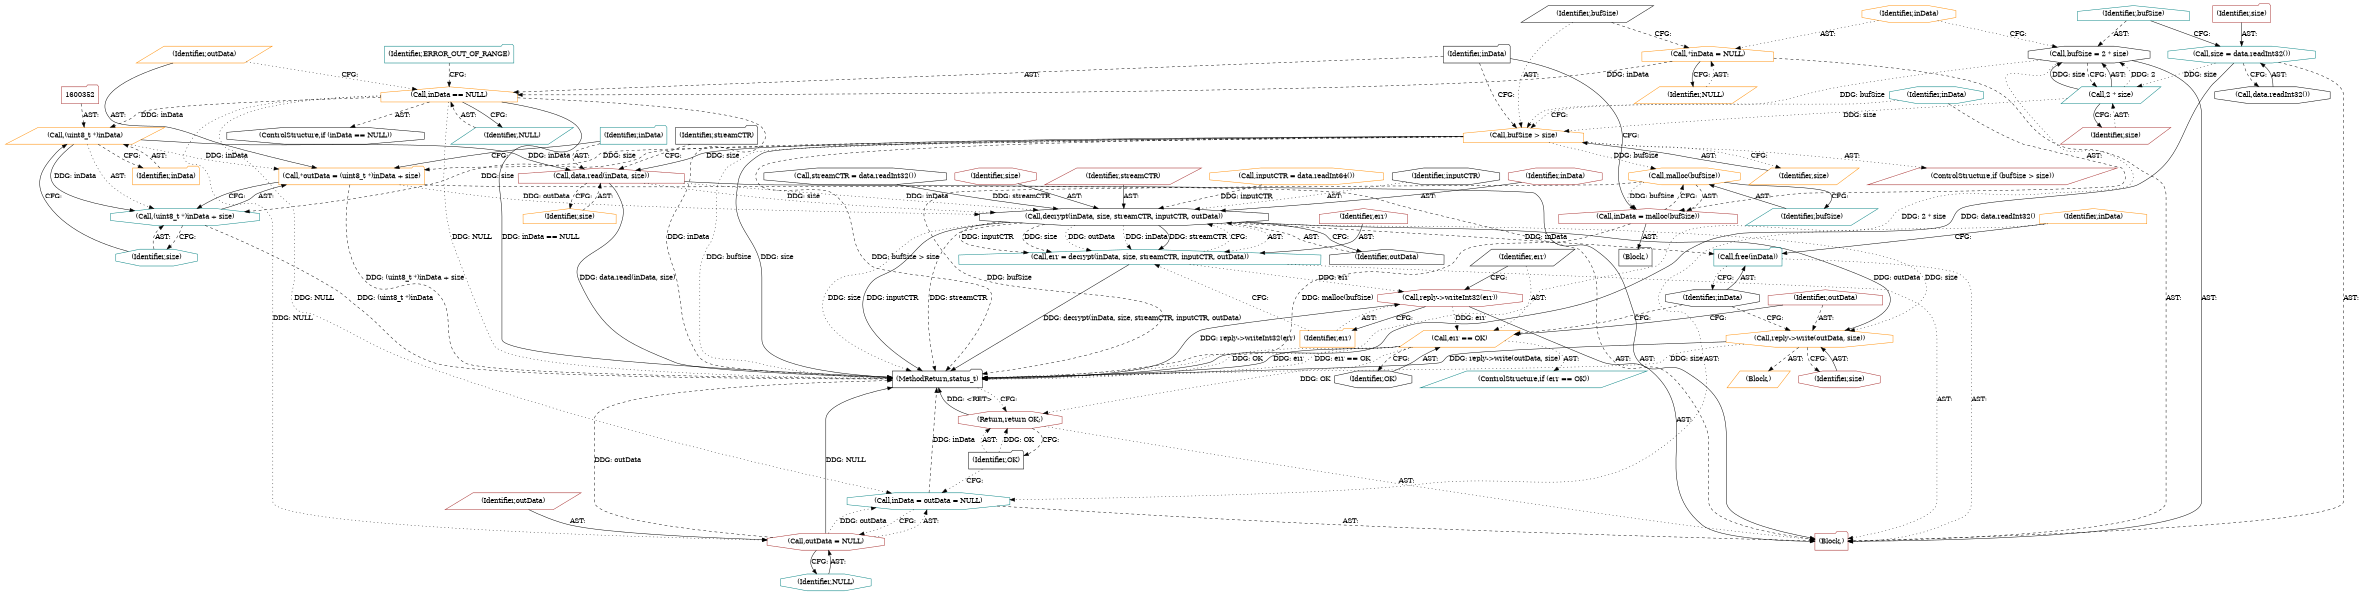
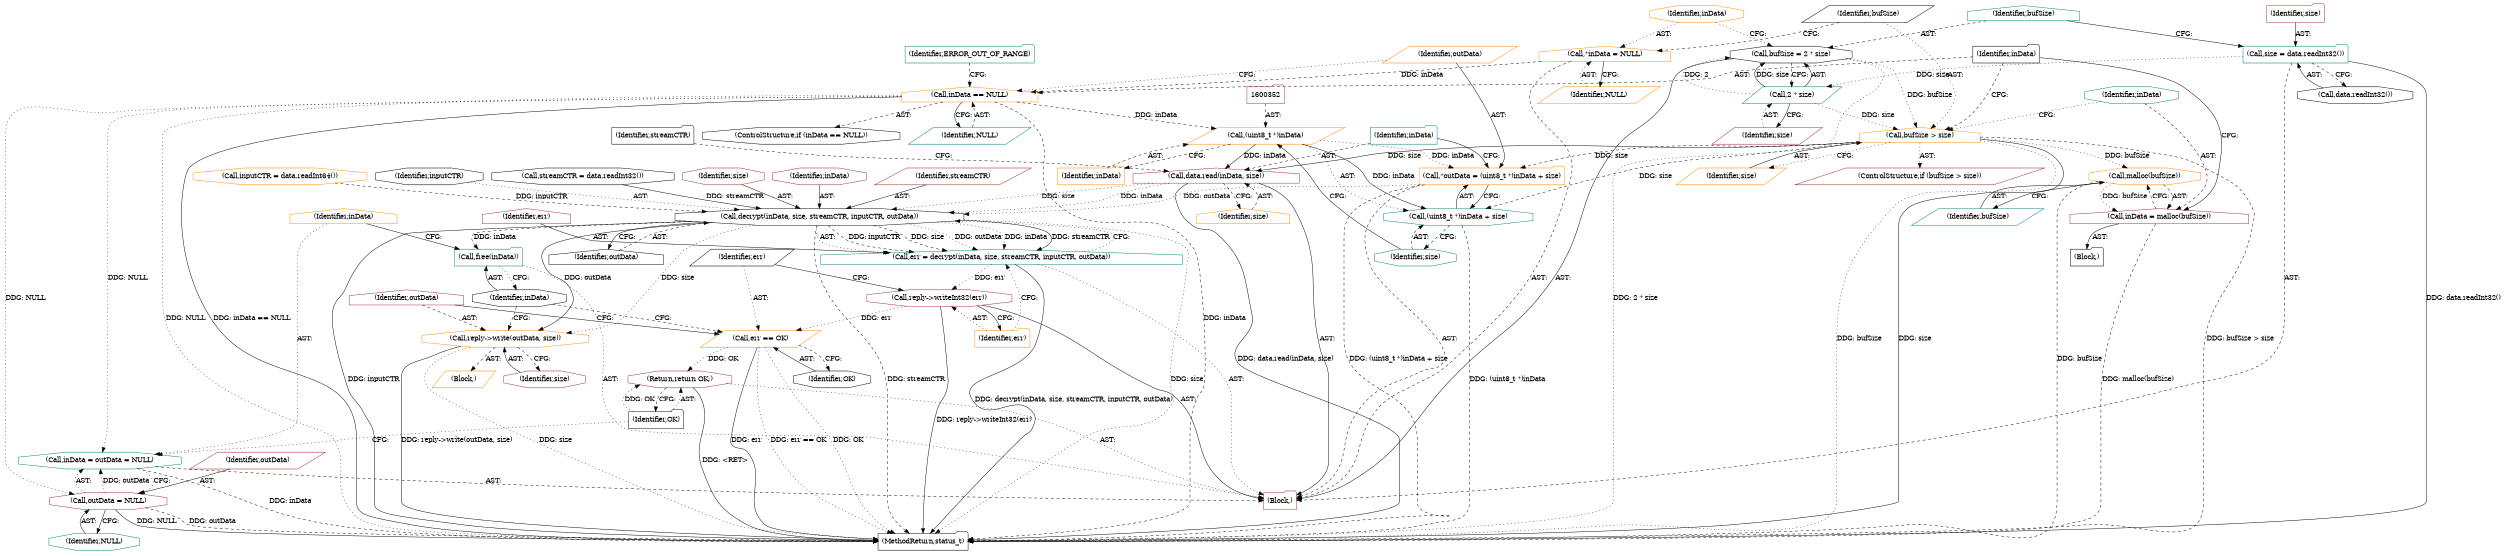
(2242, 55) -> (2296, 55)
(1534, 379) -> none
(993, 395) -> none
